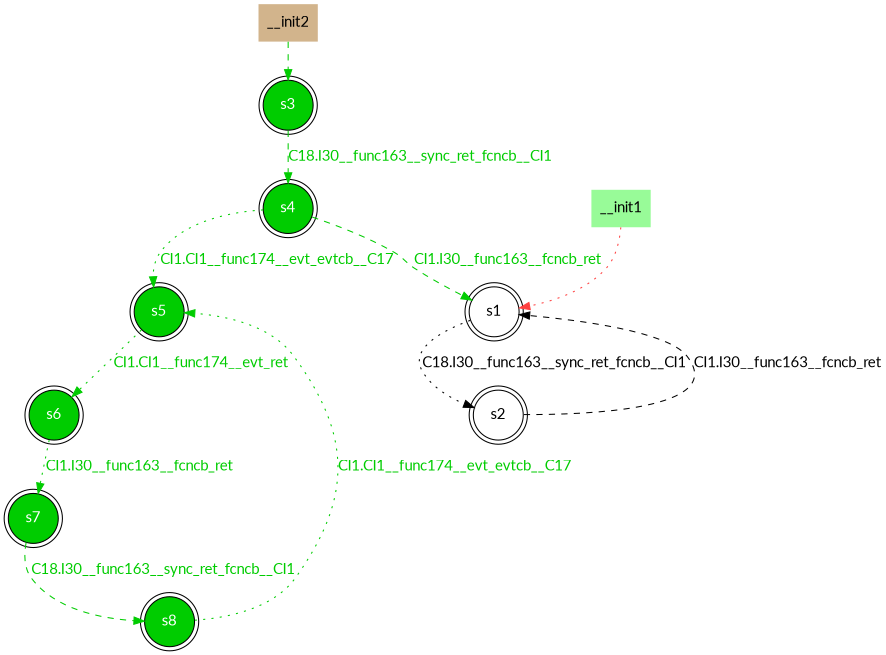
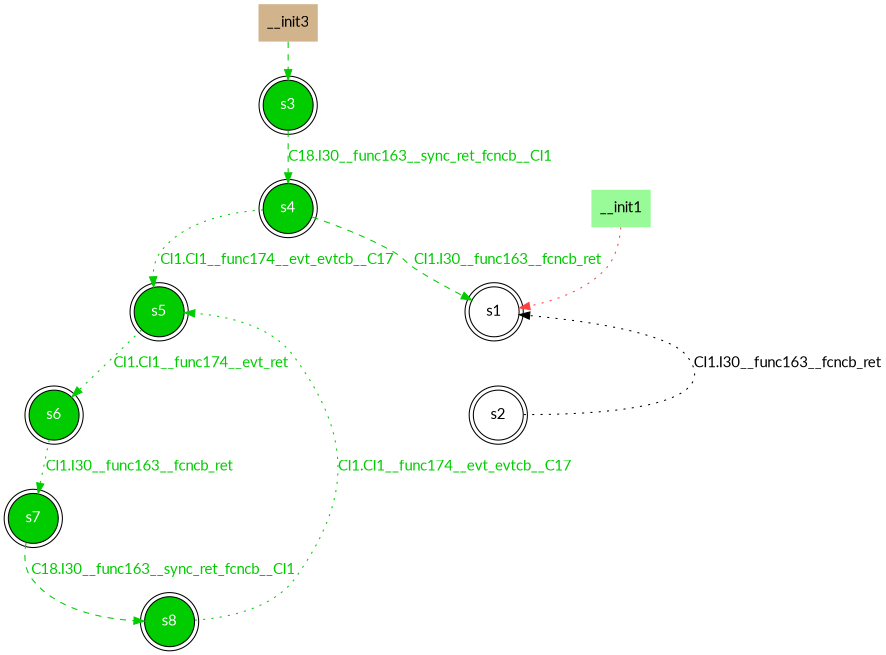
(288, 23) -> (288, 23)
(420, 359) -> none
(695, 374) -> (695, 374)
